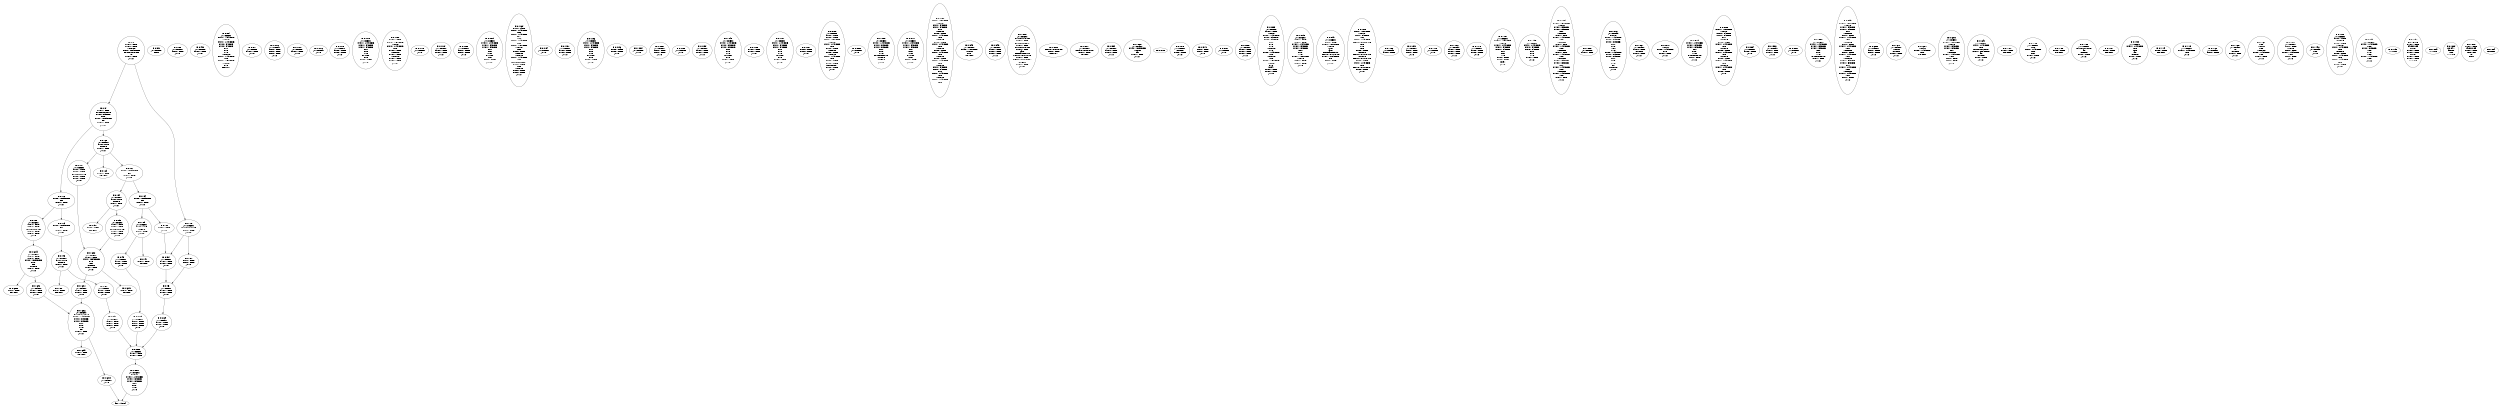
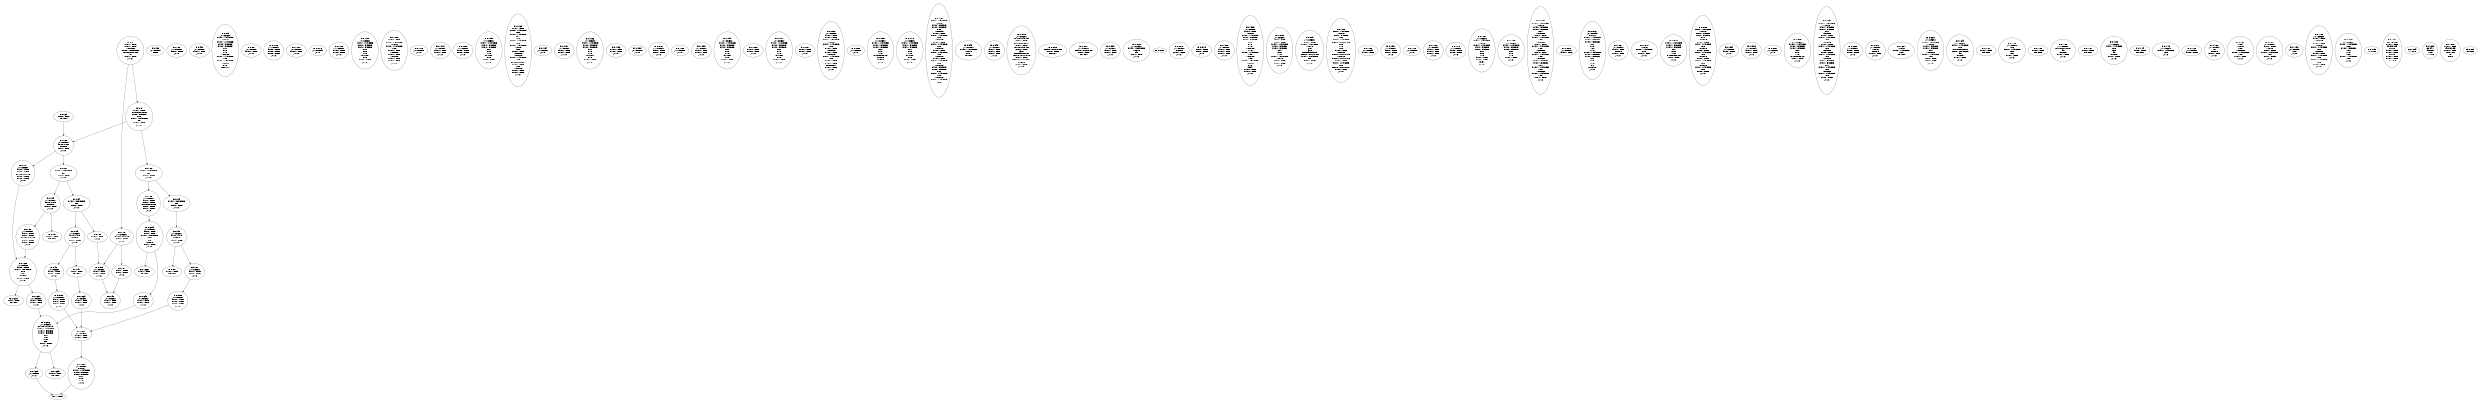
(1224, 50) -> none
(103, 161) -> (63, 128)
(164, 306) -> (79, 284)
